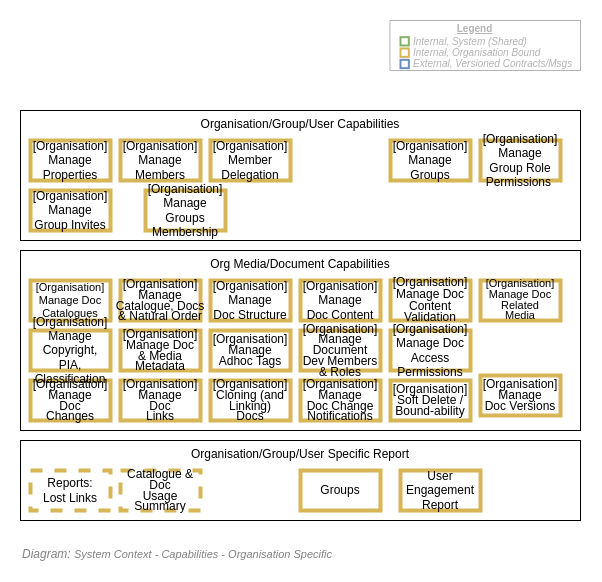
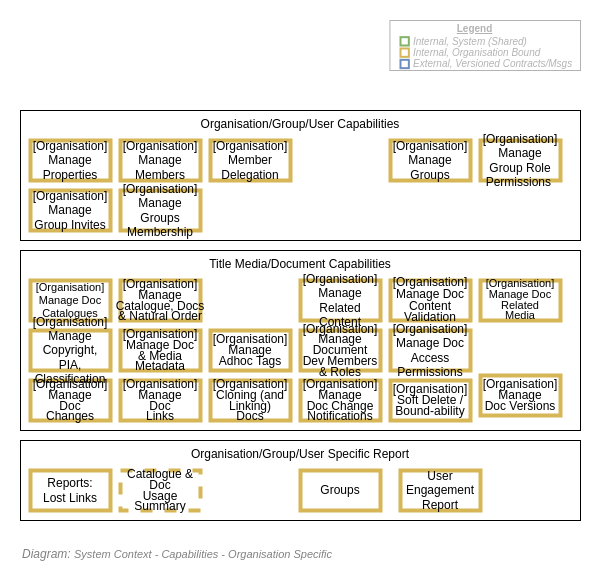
(186, 211) -> (161, 211)
(301, 265) -> (301, 265)
(251, 301) -> none
(341, 301) -> (341, 301)
(71, 491) -> (71, 491)
